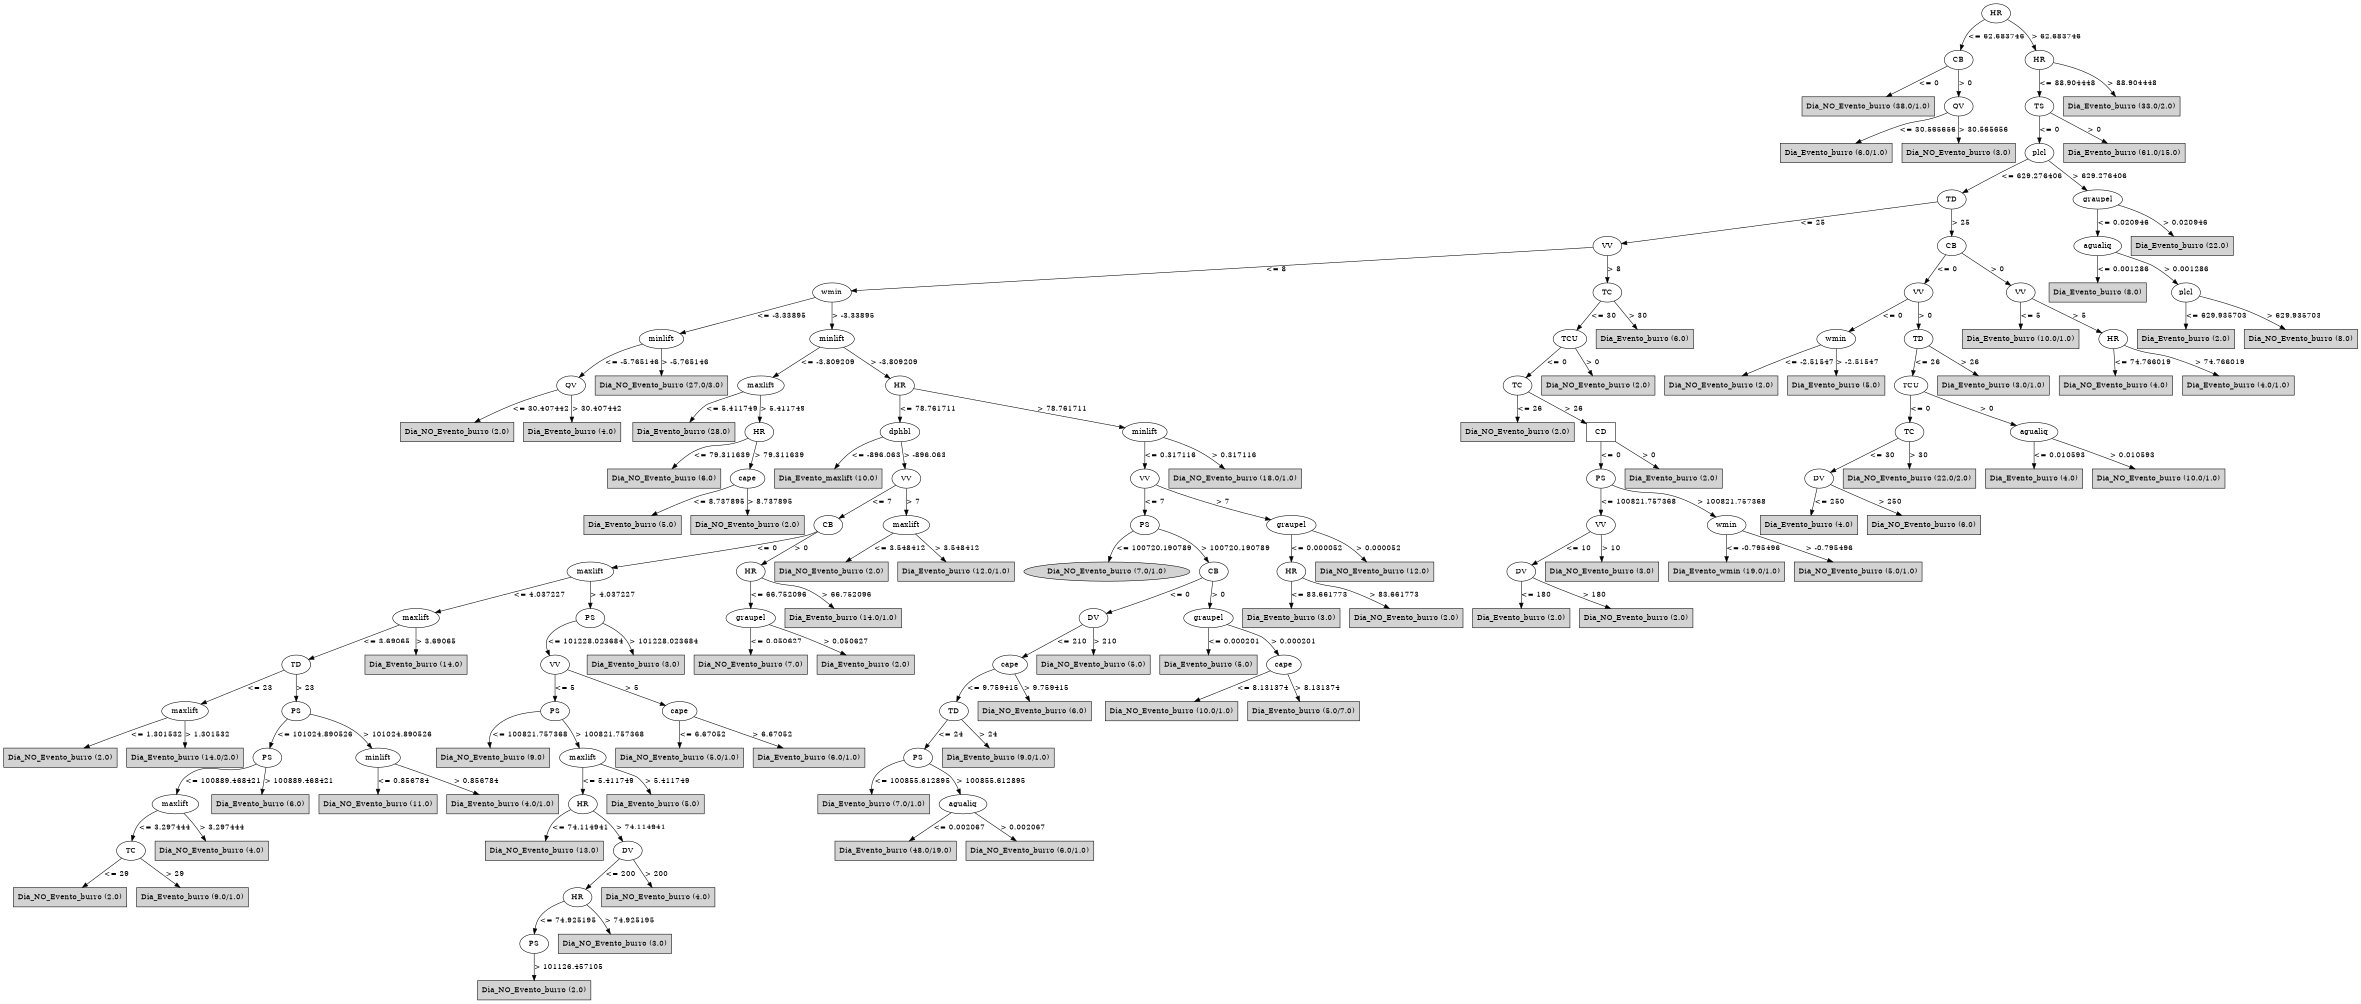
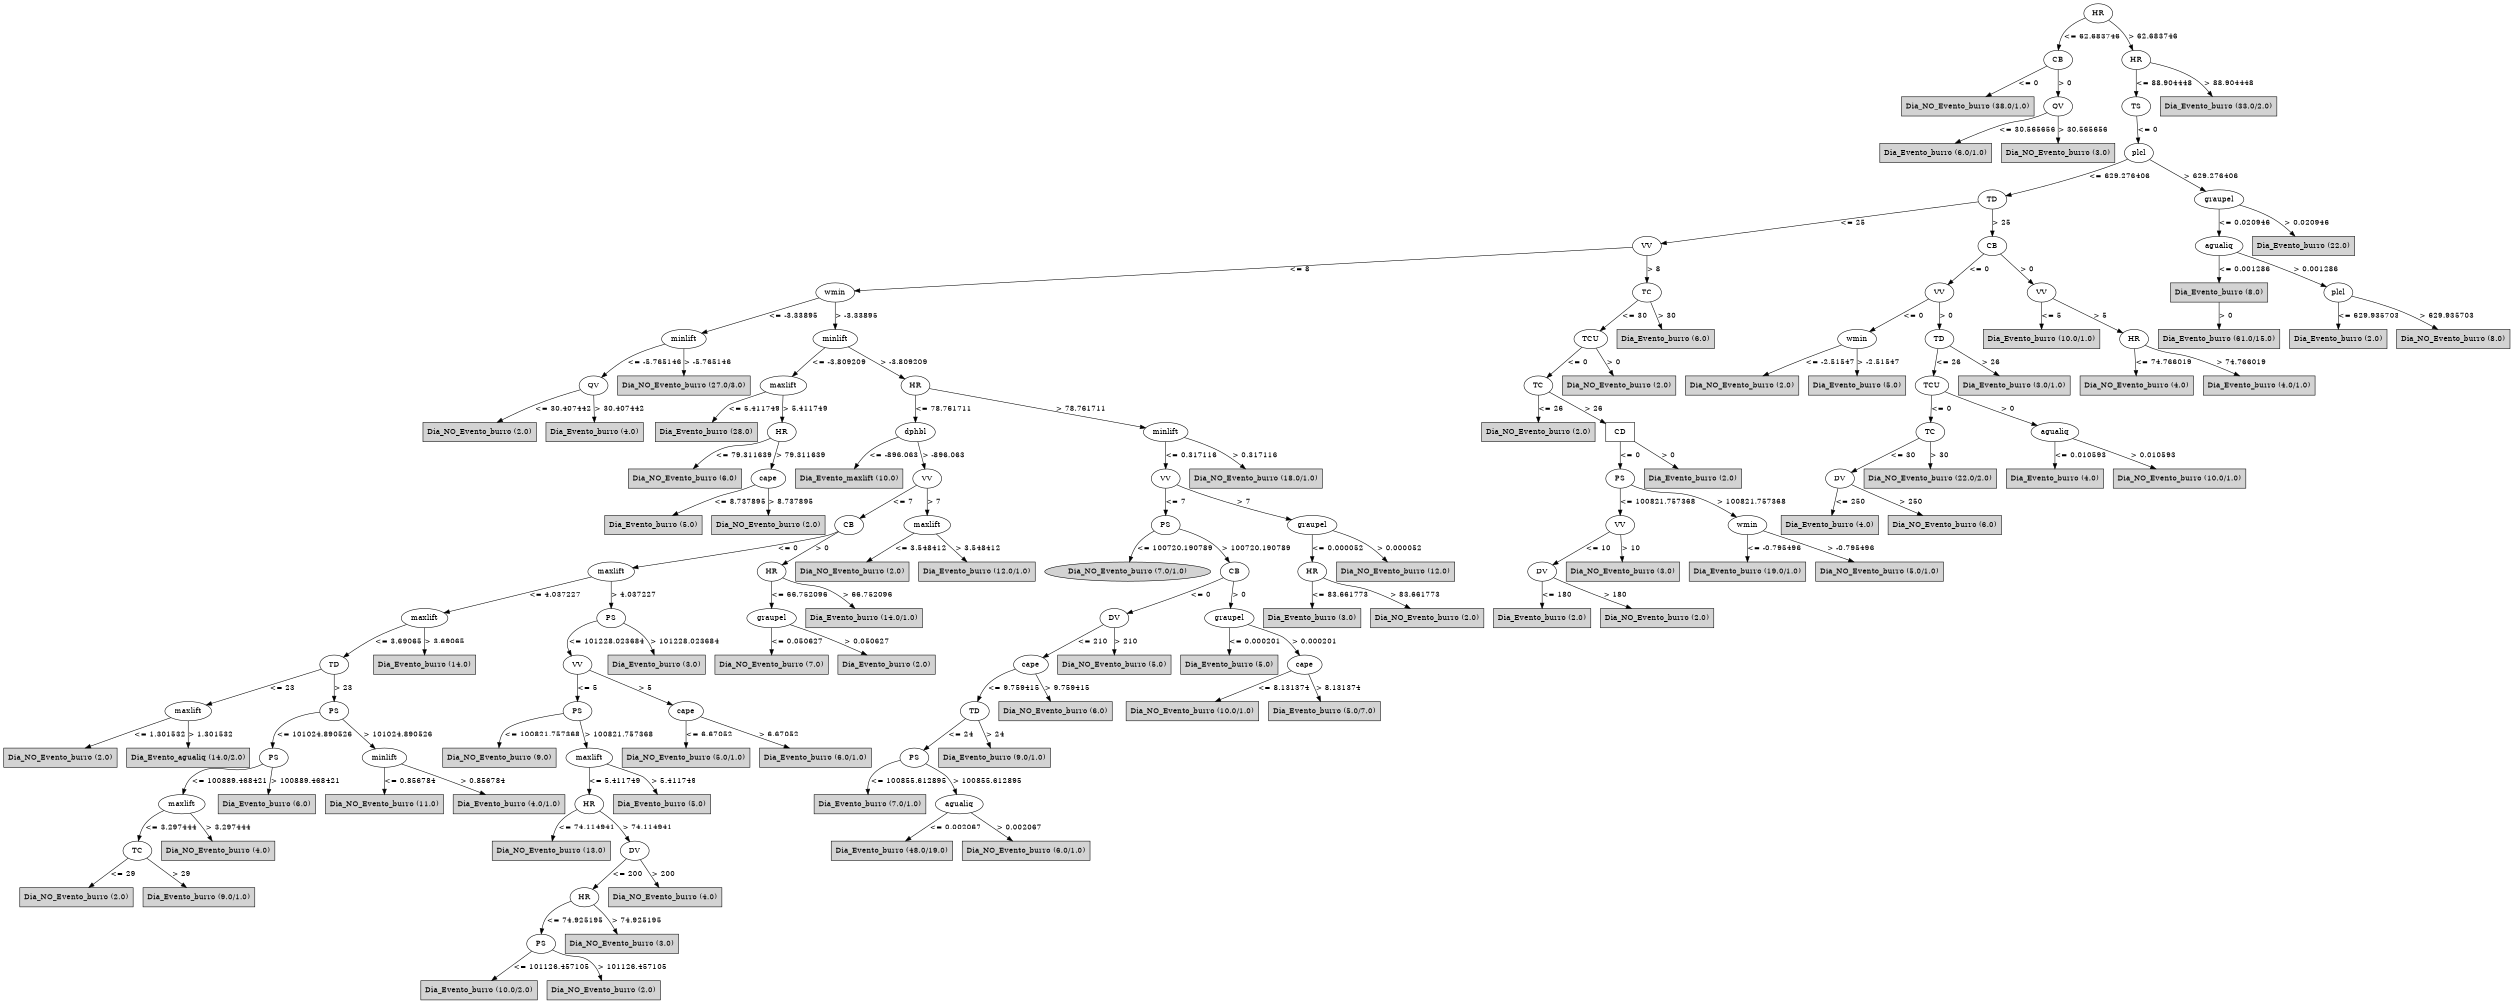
(2077, 127) -> (2219, 313)
(1727, 572) -> (1747, 572)
(185, 758) -> (188, 758)
none -> (479, 990)
